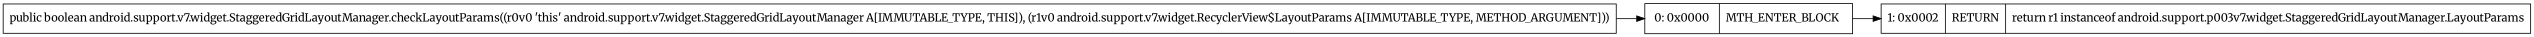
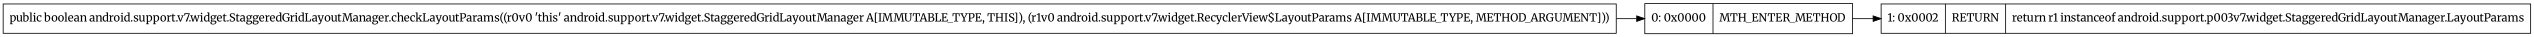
(1782, 18) -> (1783, 18)
